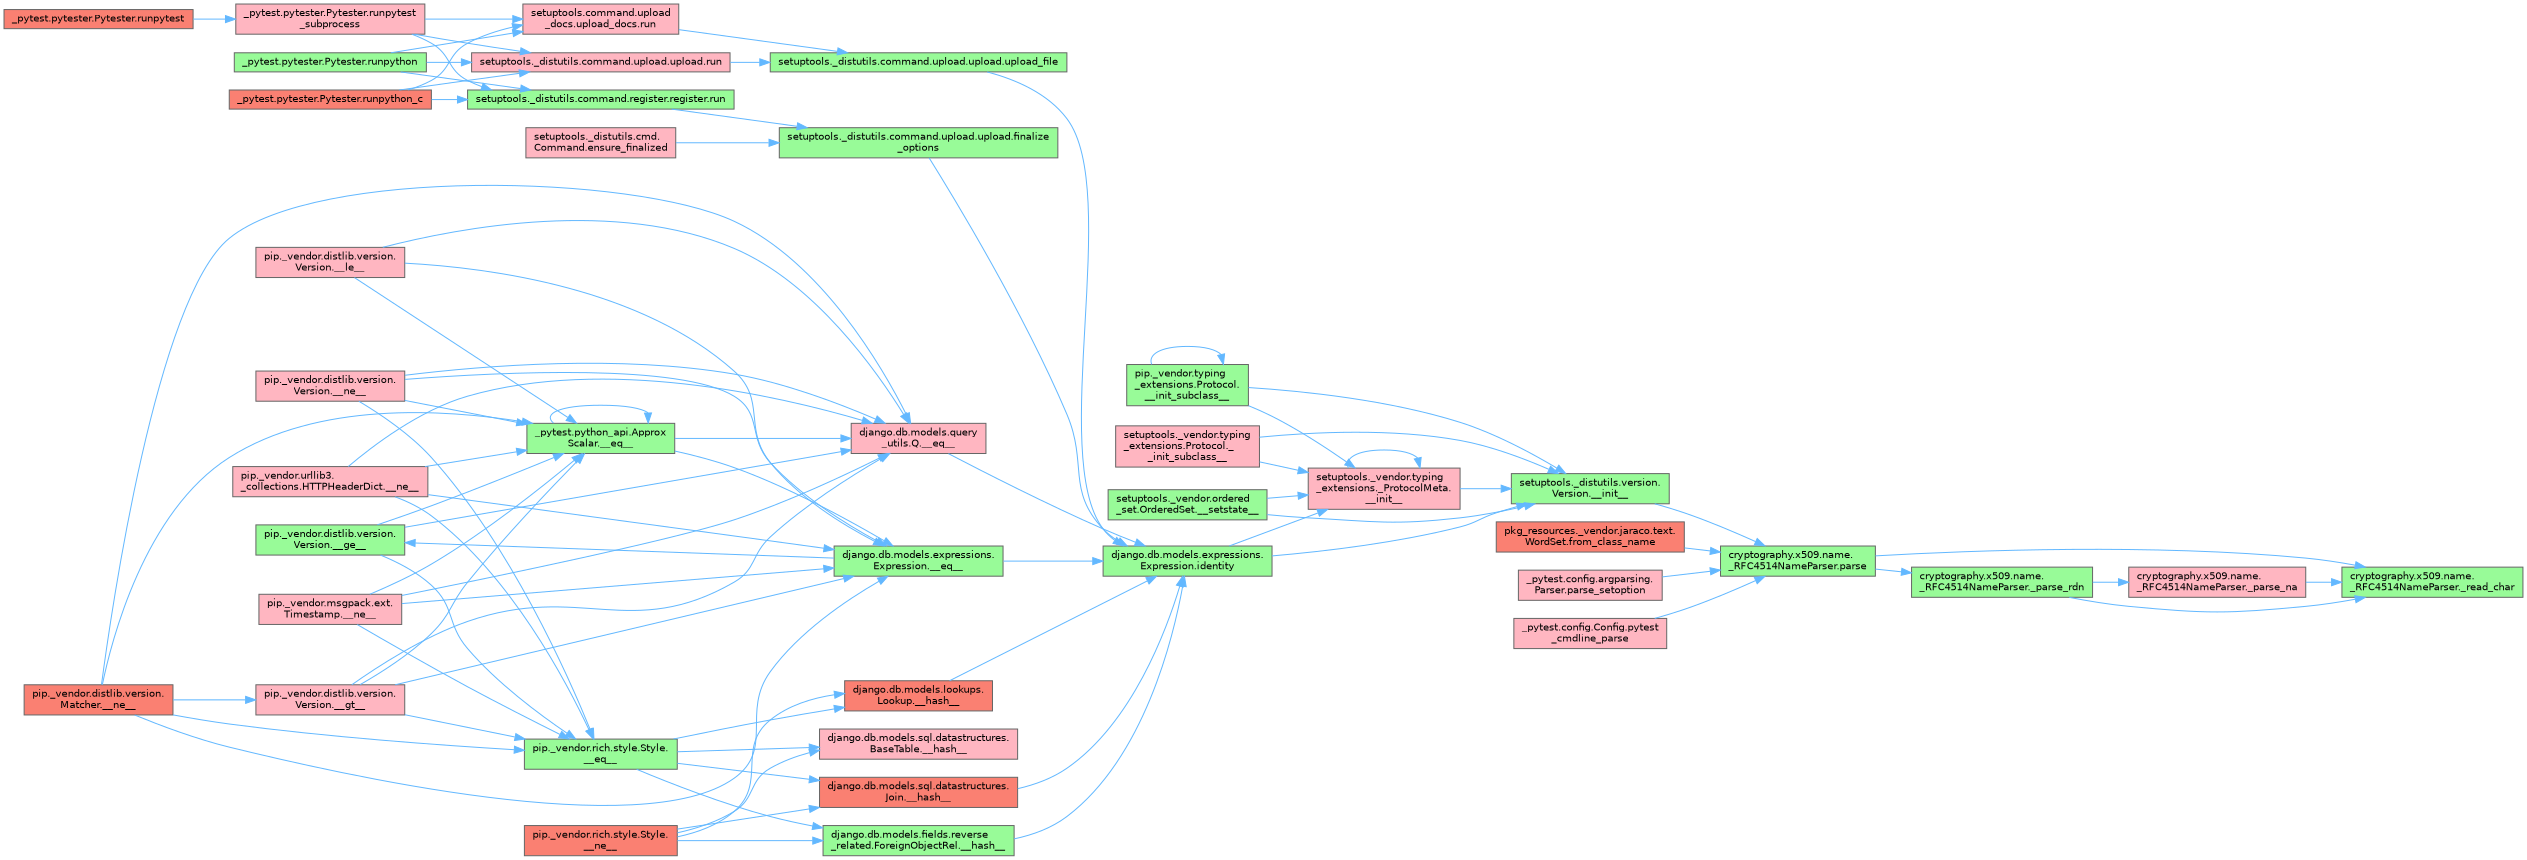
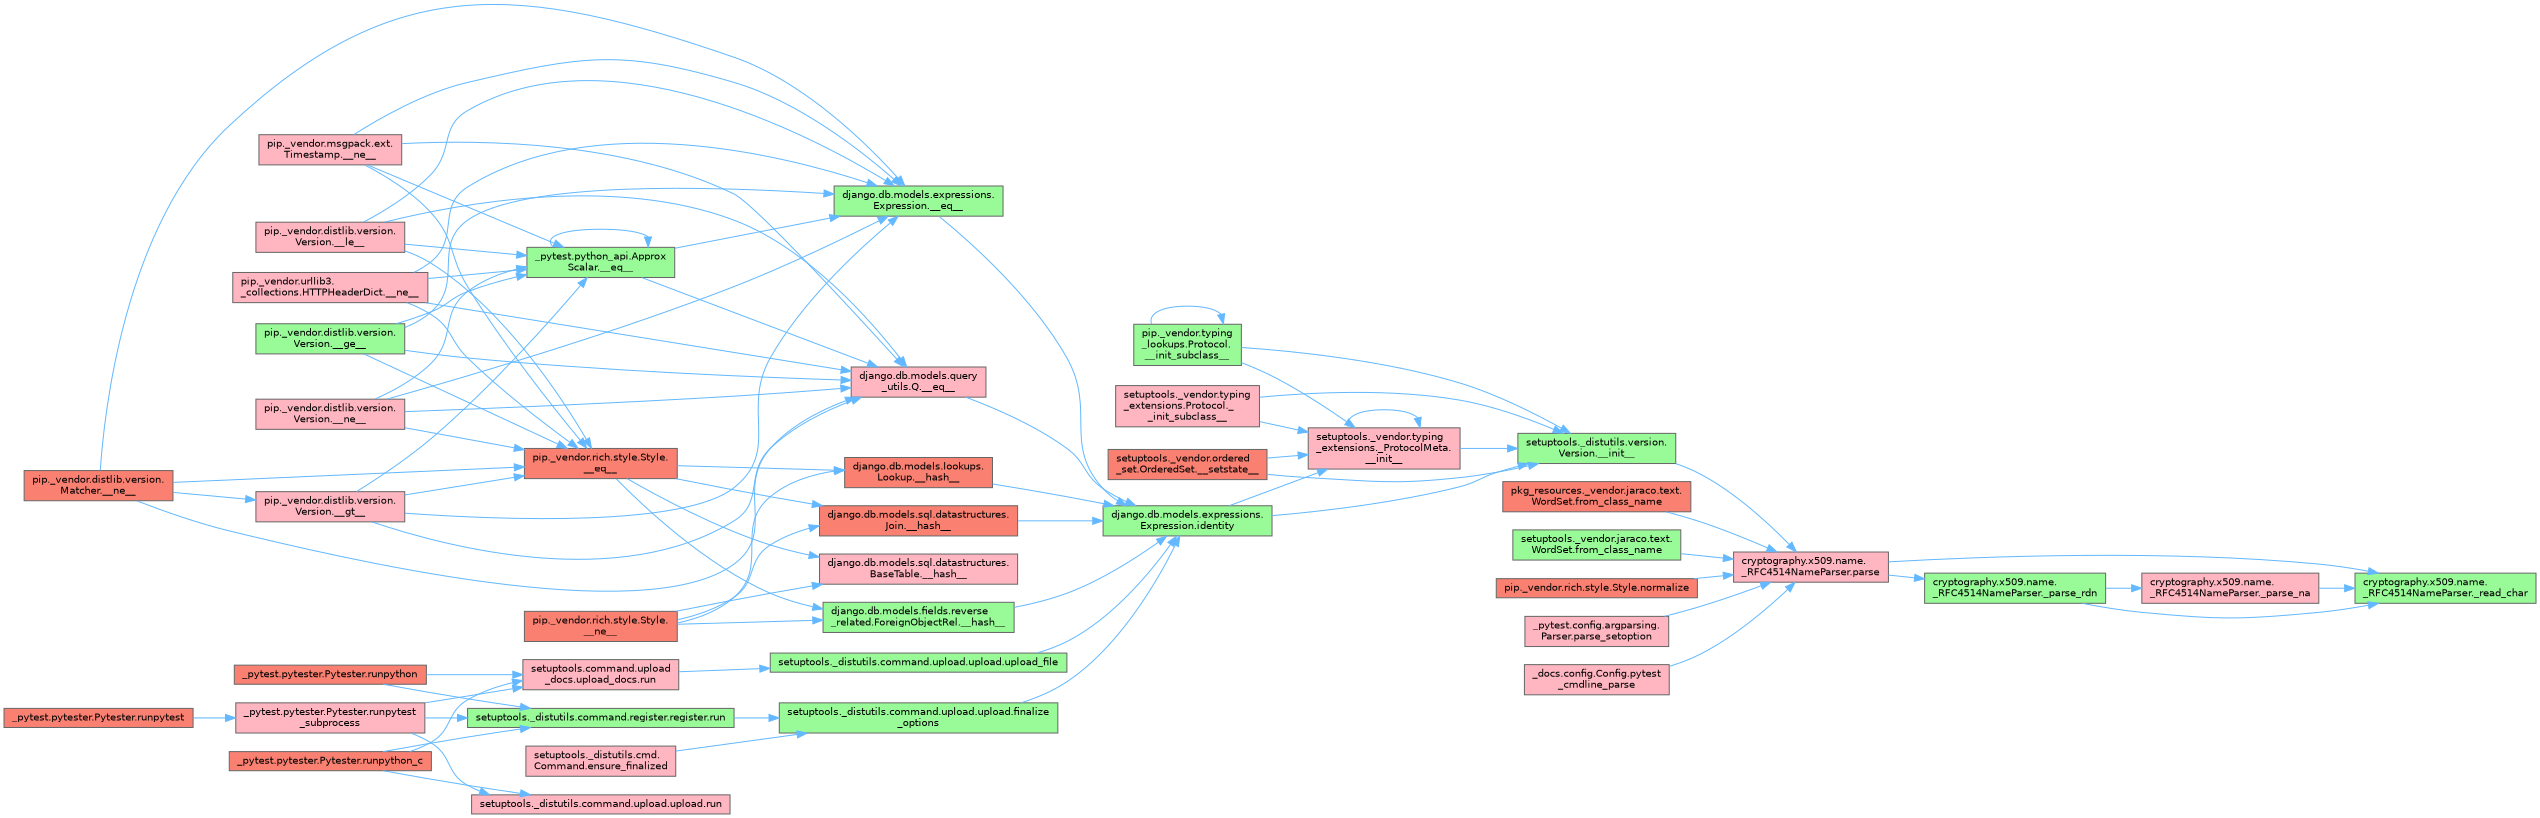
(330, 62) -> (330, 675)
(441, 62) -> none
(745, 62) -> none
none -> (509, 332)
(1188, 385) -> (1188, 345)
(245, 449) -> none
(1188, 505) -> (1188, 465)
none -> (1597, 545)
(646, 551) -> (614, 190)
(1798, 561) -> (1811, 567)
none -> (1597, 588)
(1590, 634) -> (1597, 680)
(601, 754) -> (601, 464)
